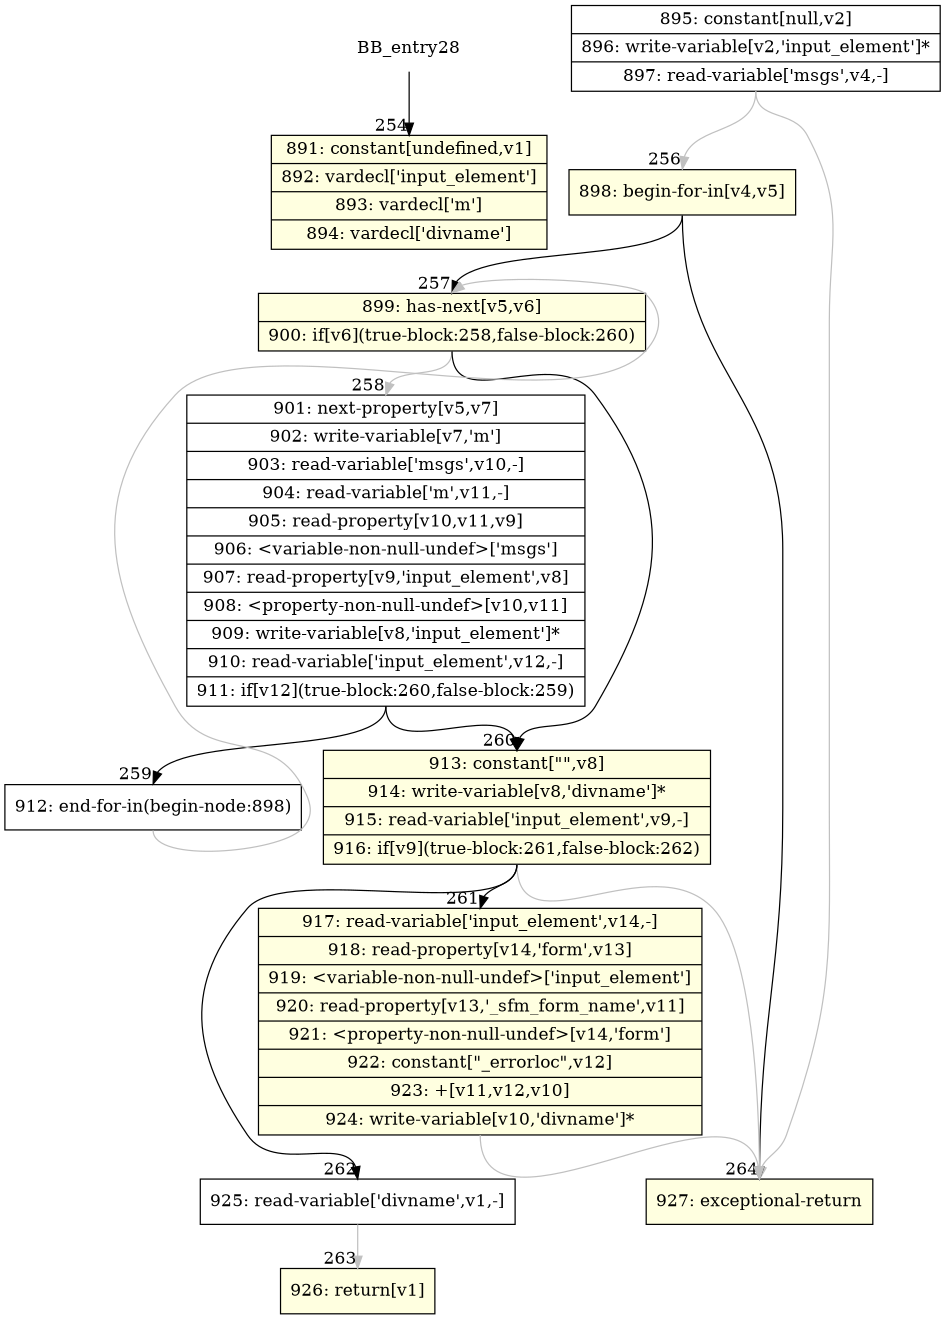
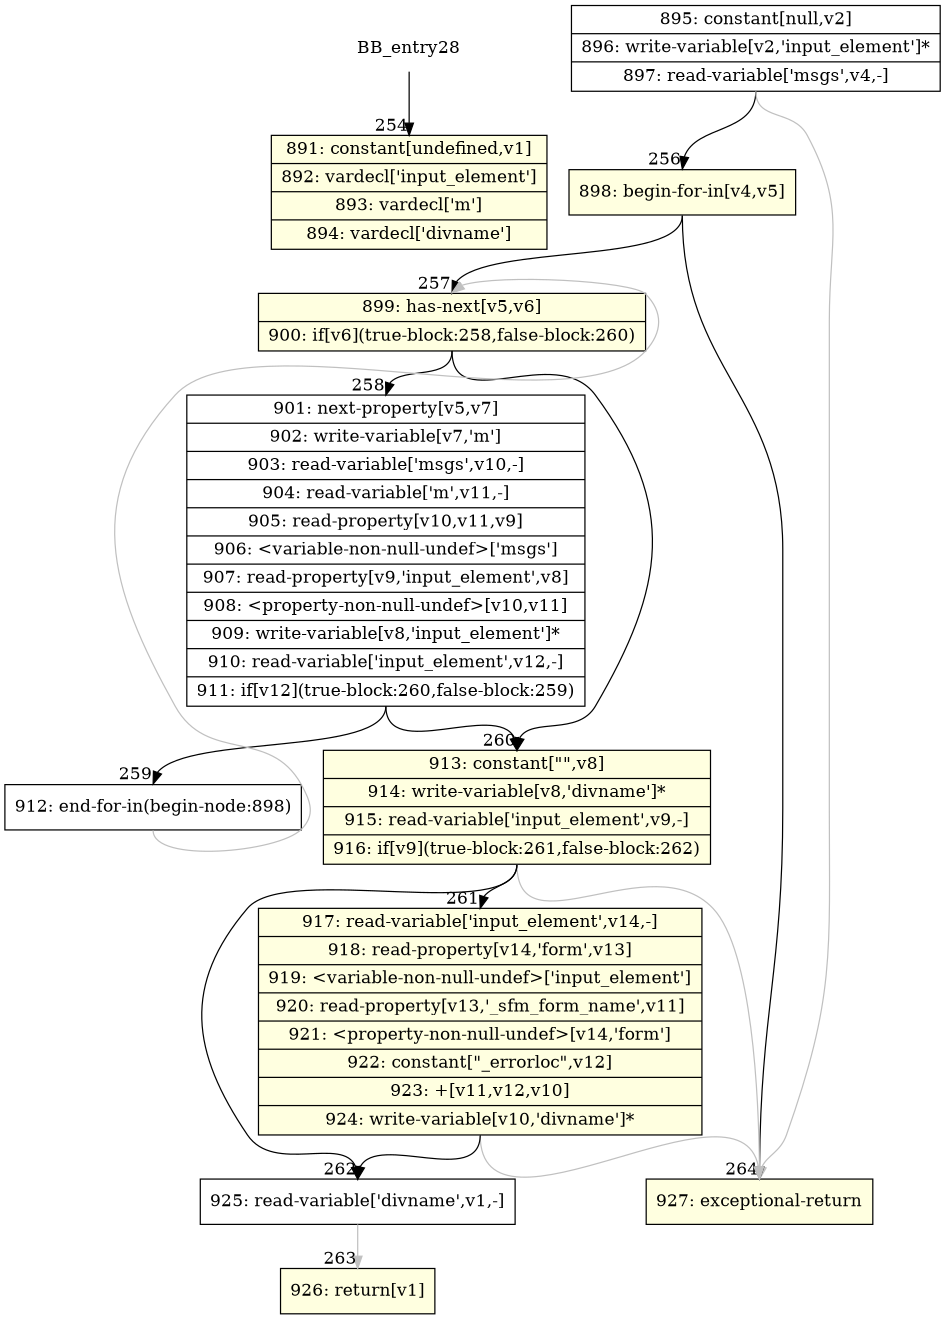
(725, 128) -> (725, 128)
(442, 368) -> (442, 368)
none -> (425, 1158)
